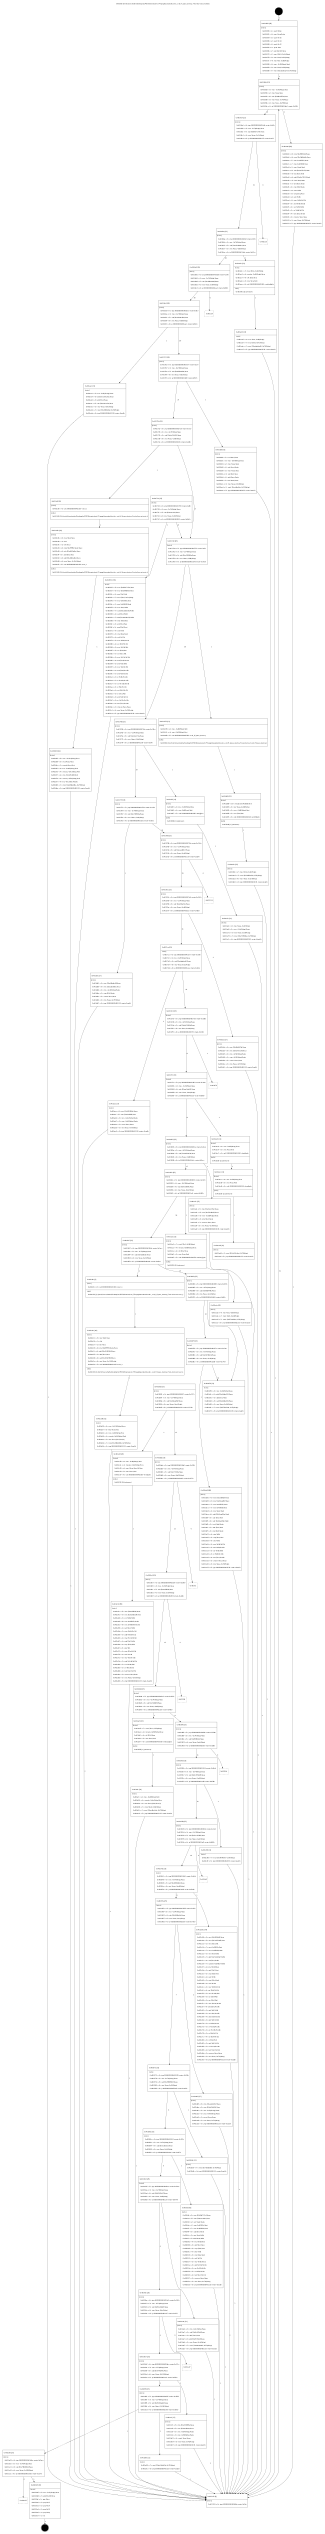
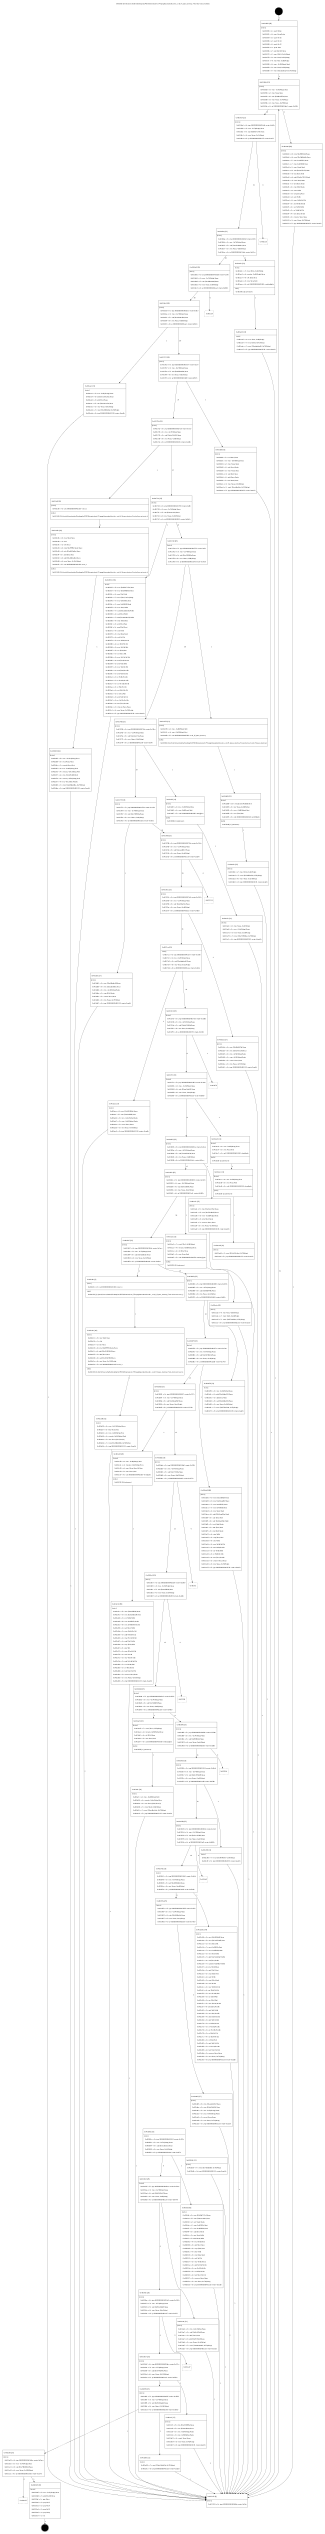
(192, 490) -> (172, 470)
(215, 1372) -> (191, 1374)
(169, 2078) -> none
